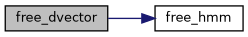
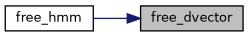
(125, 18) -> (110, 18)
